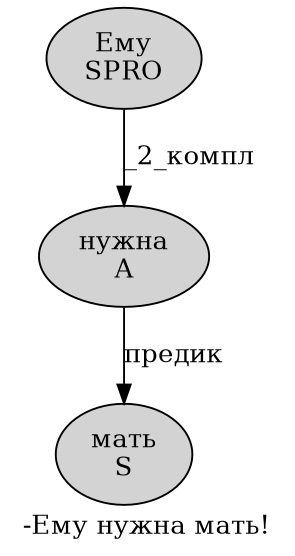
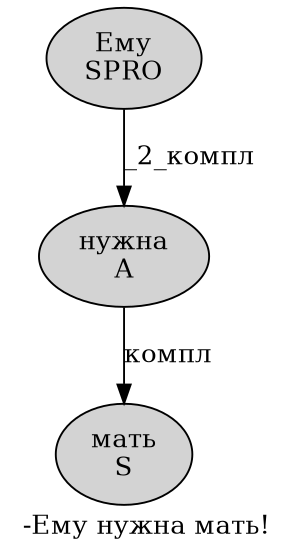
(174, 355) -> (168, 355)
